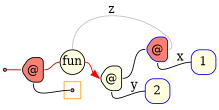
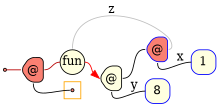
(158, 91) -> (158, 91)
